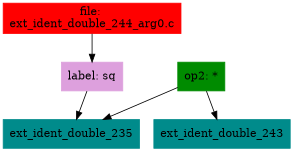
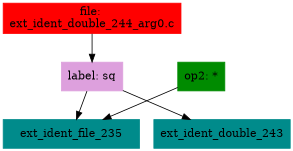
(210, 102) -> (153, 103)
(71, 134) -> (71, 134)
